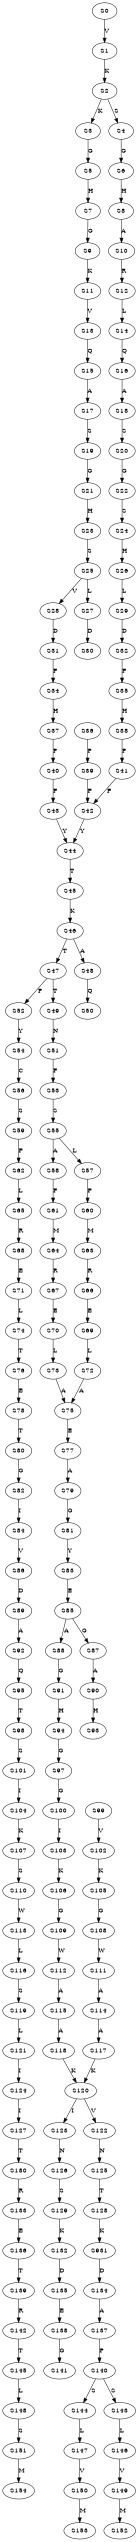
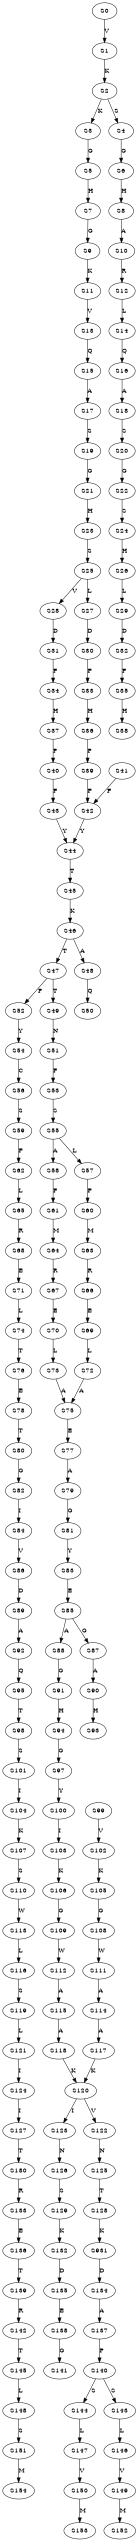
none -> (88, 691)
(122, 749) -> none
(61, 1791) -> (61, 1791)
